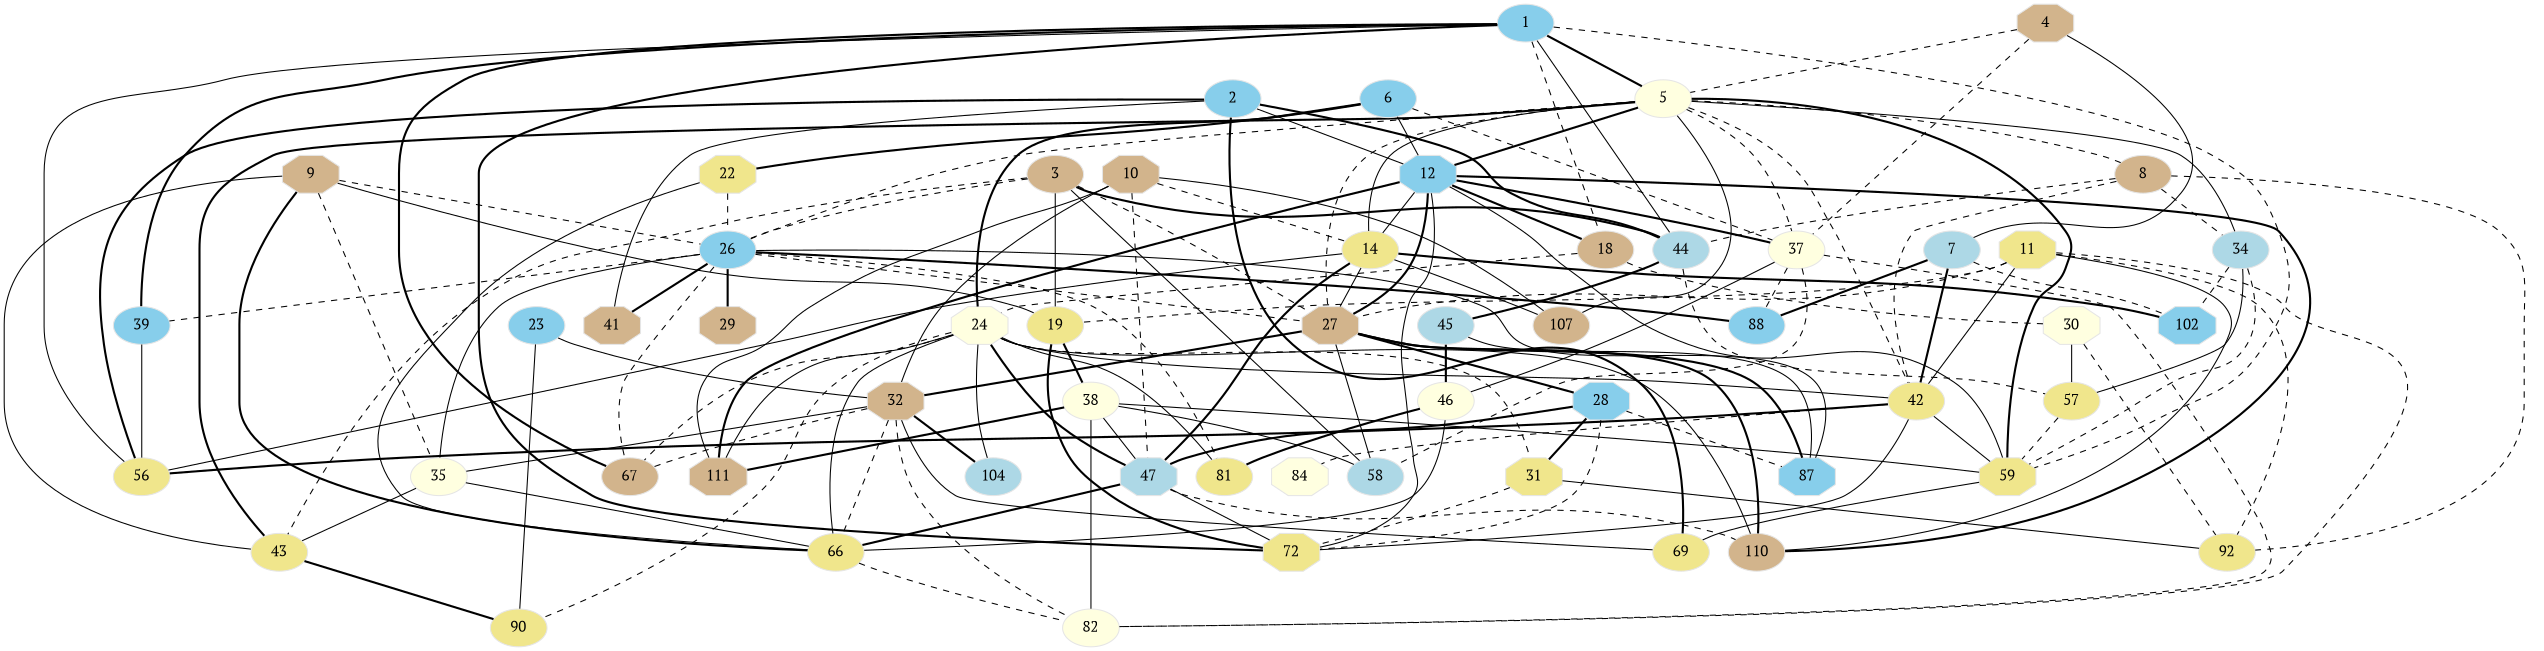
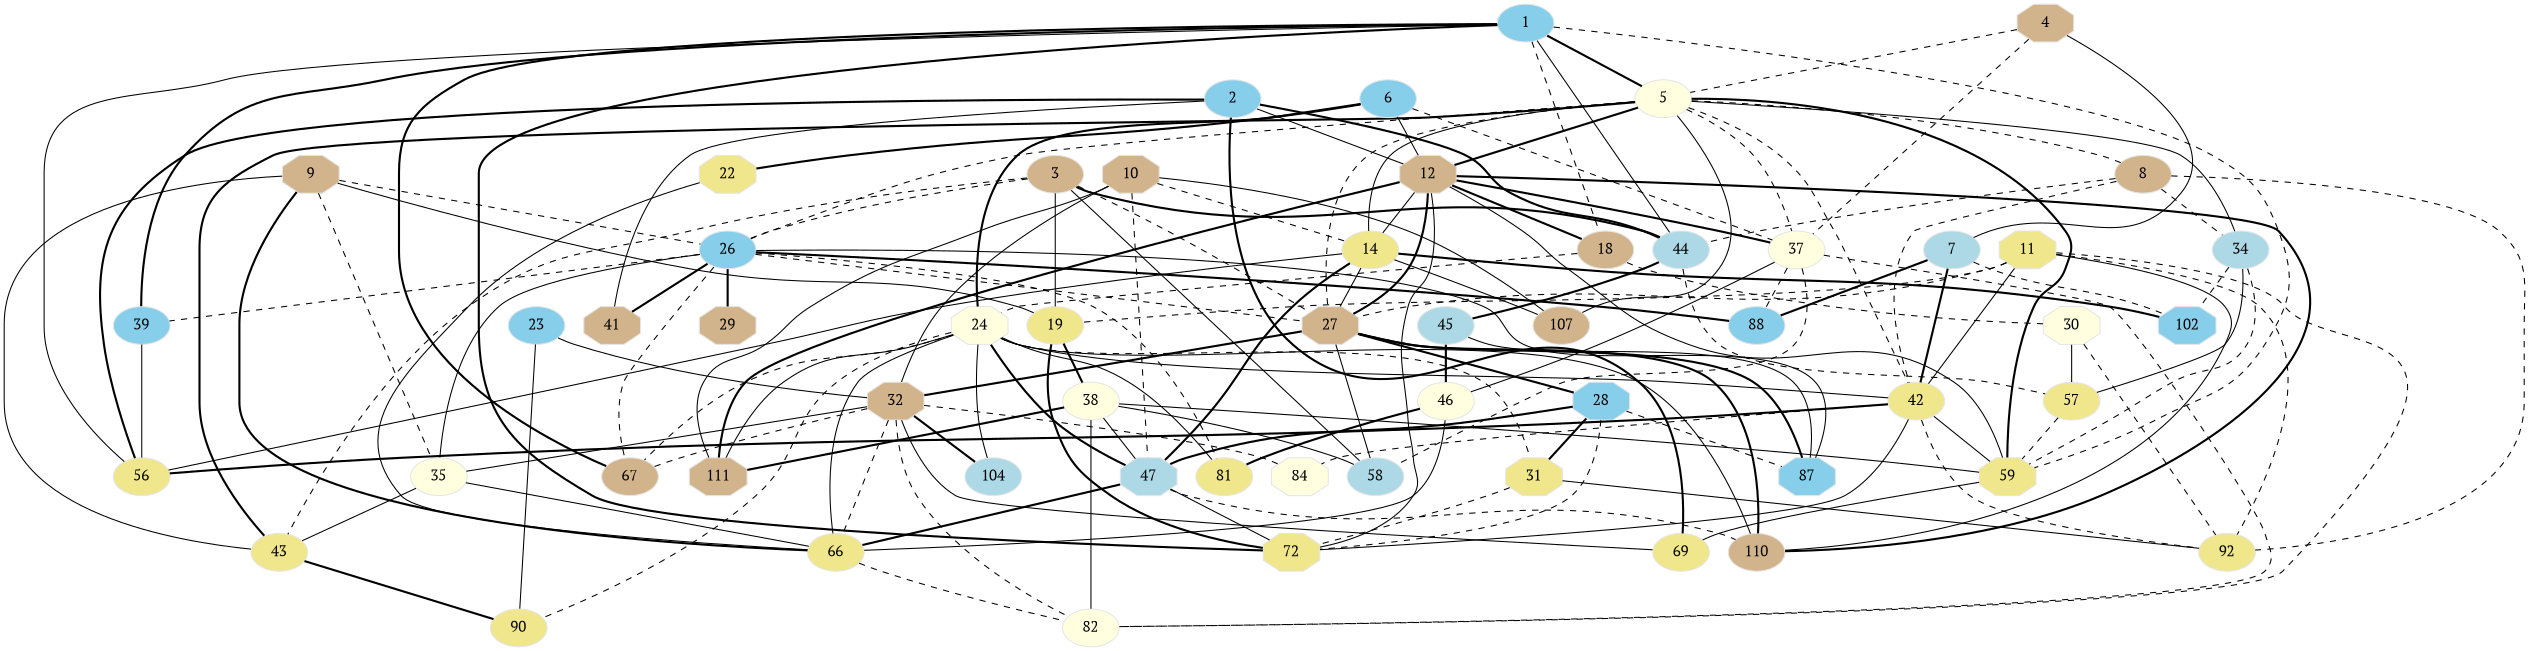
(1428, 174) -> (1428, 174)
(728, 212) -> none
none -> (1102, 428)
none -> (2046, 523)
